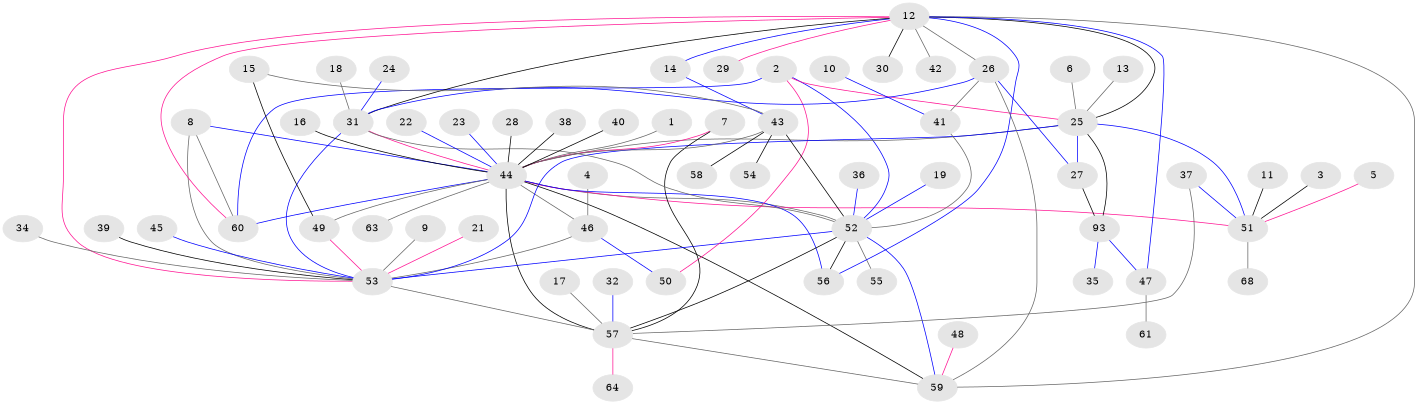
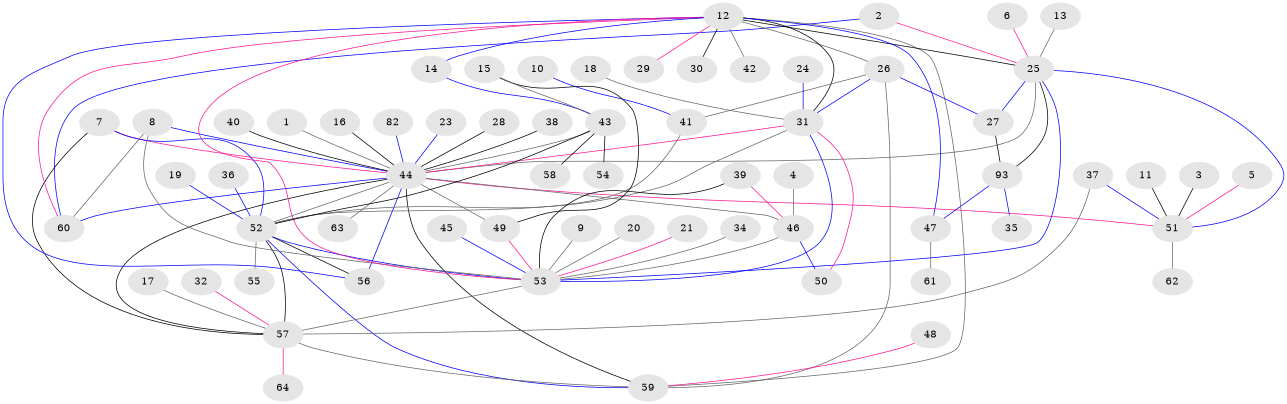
(1074, 96) -> (1021, 43)
(406, 122) -> (393, 122)
(866, 132) -> (195, 139)
(775, 190) -> (853, 197)
none -> (762, 197)
none -> (634, 229)
(1248, 282) -> (1173, 282)
(613, 308) -> (242, 308)
